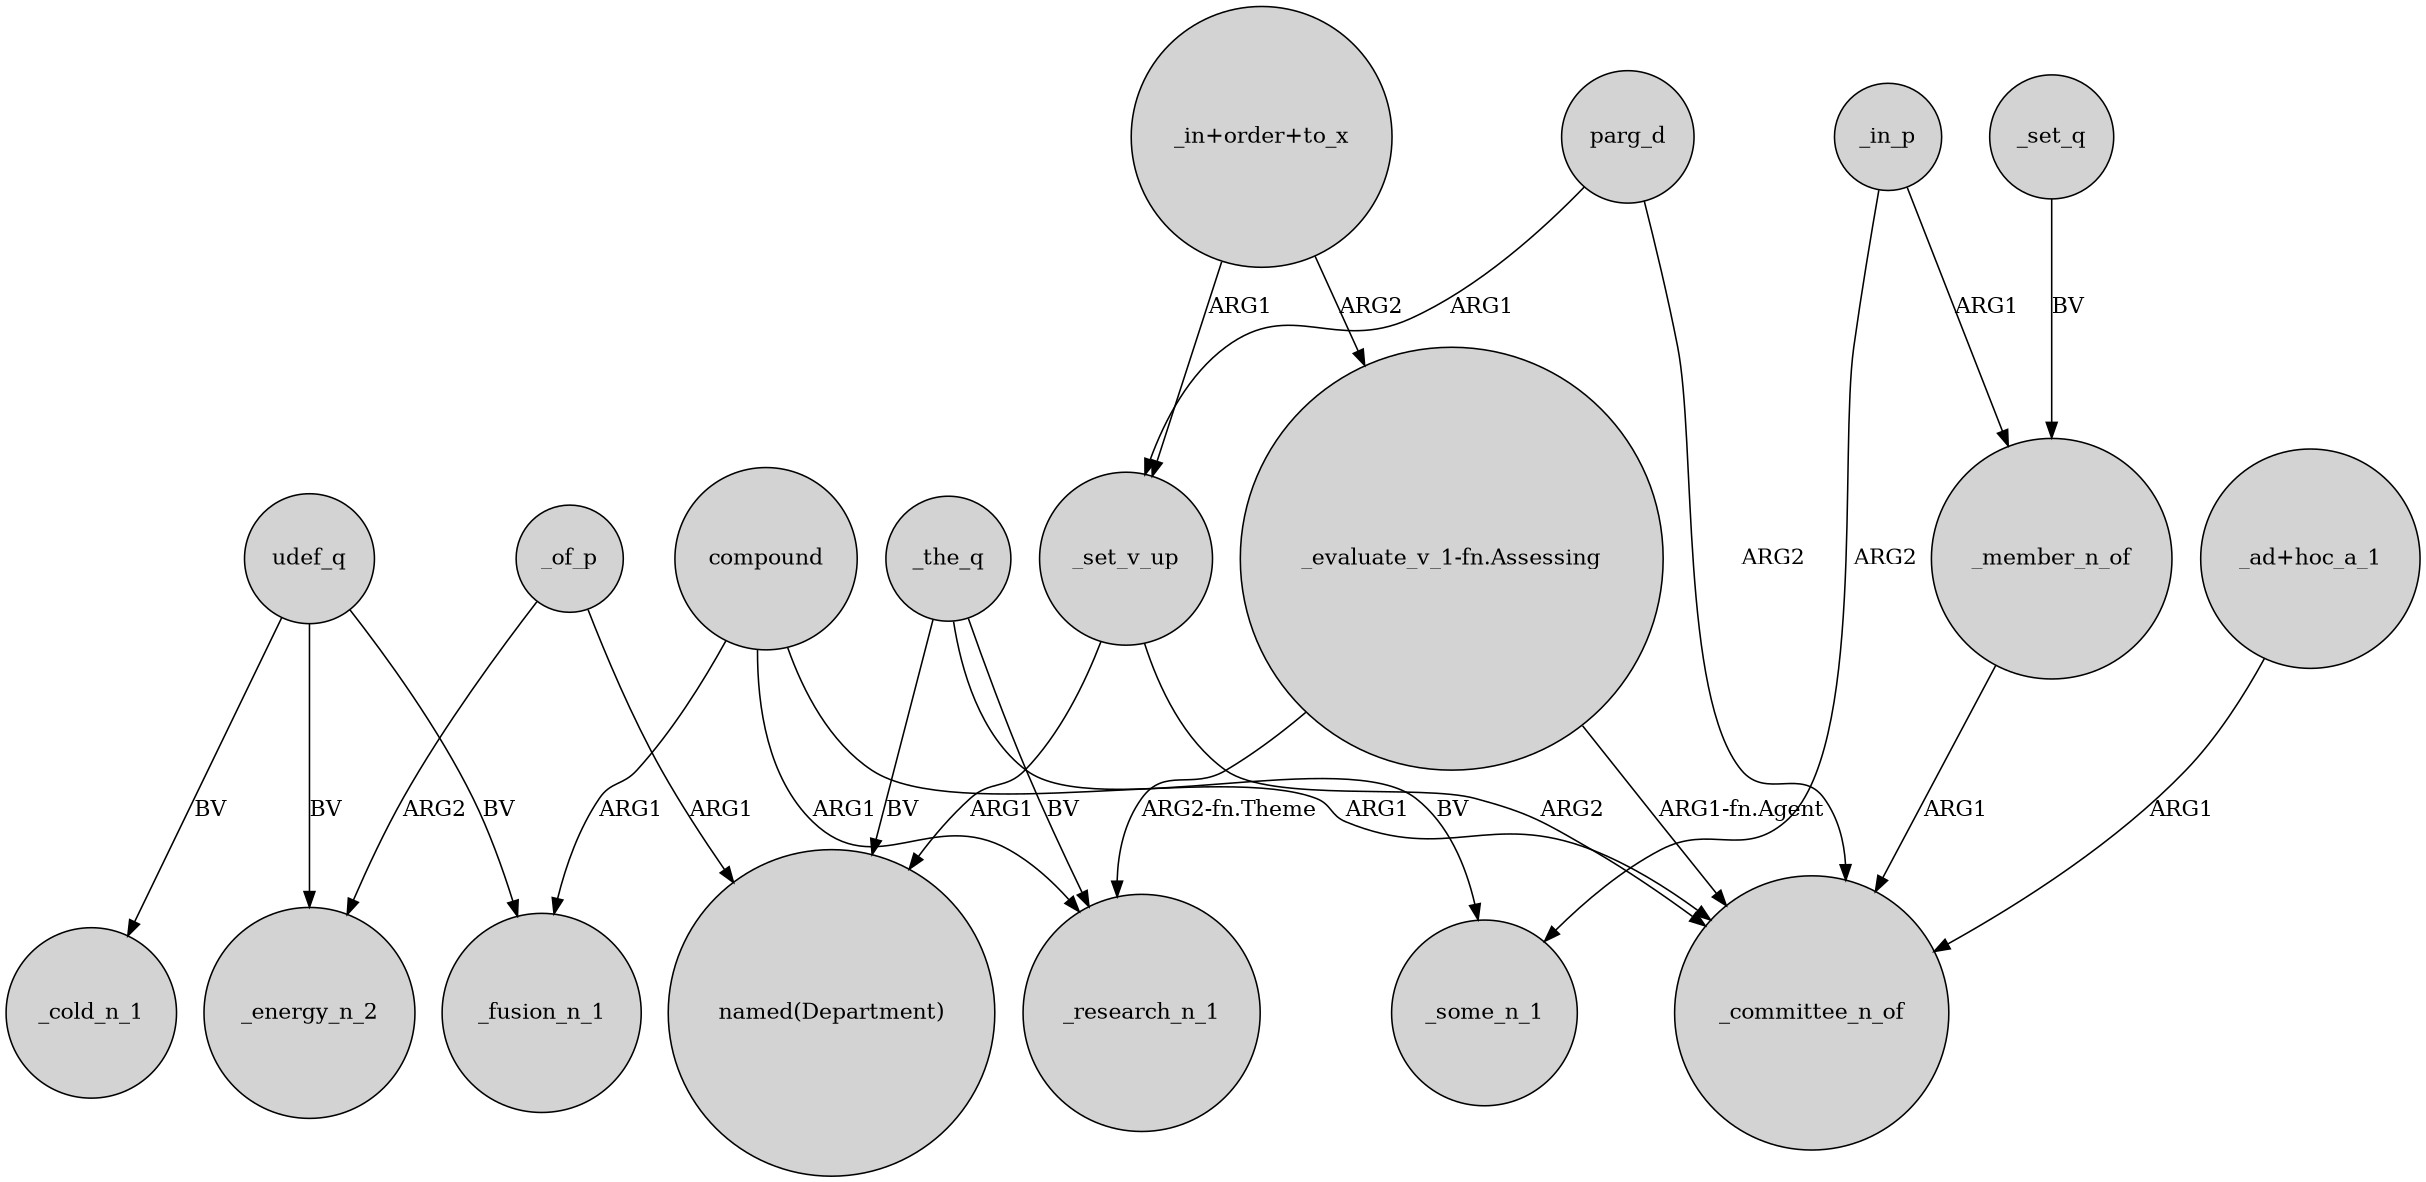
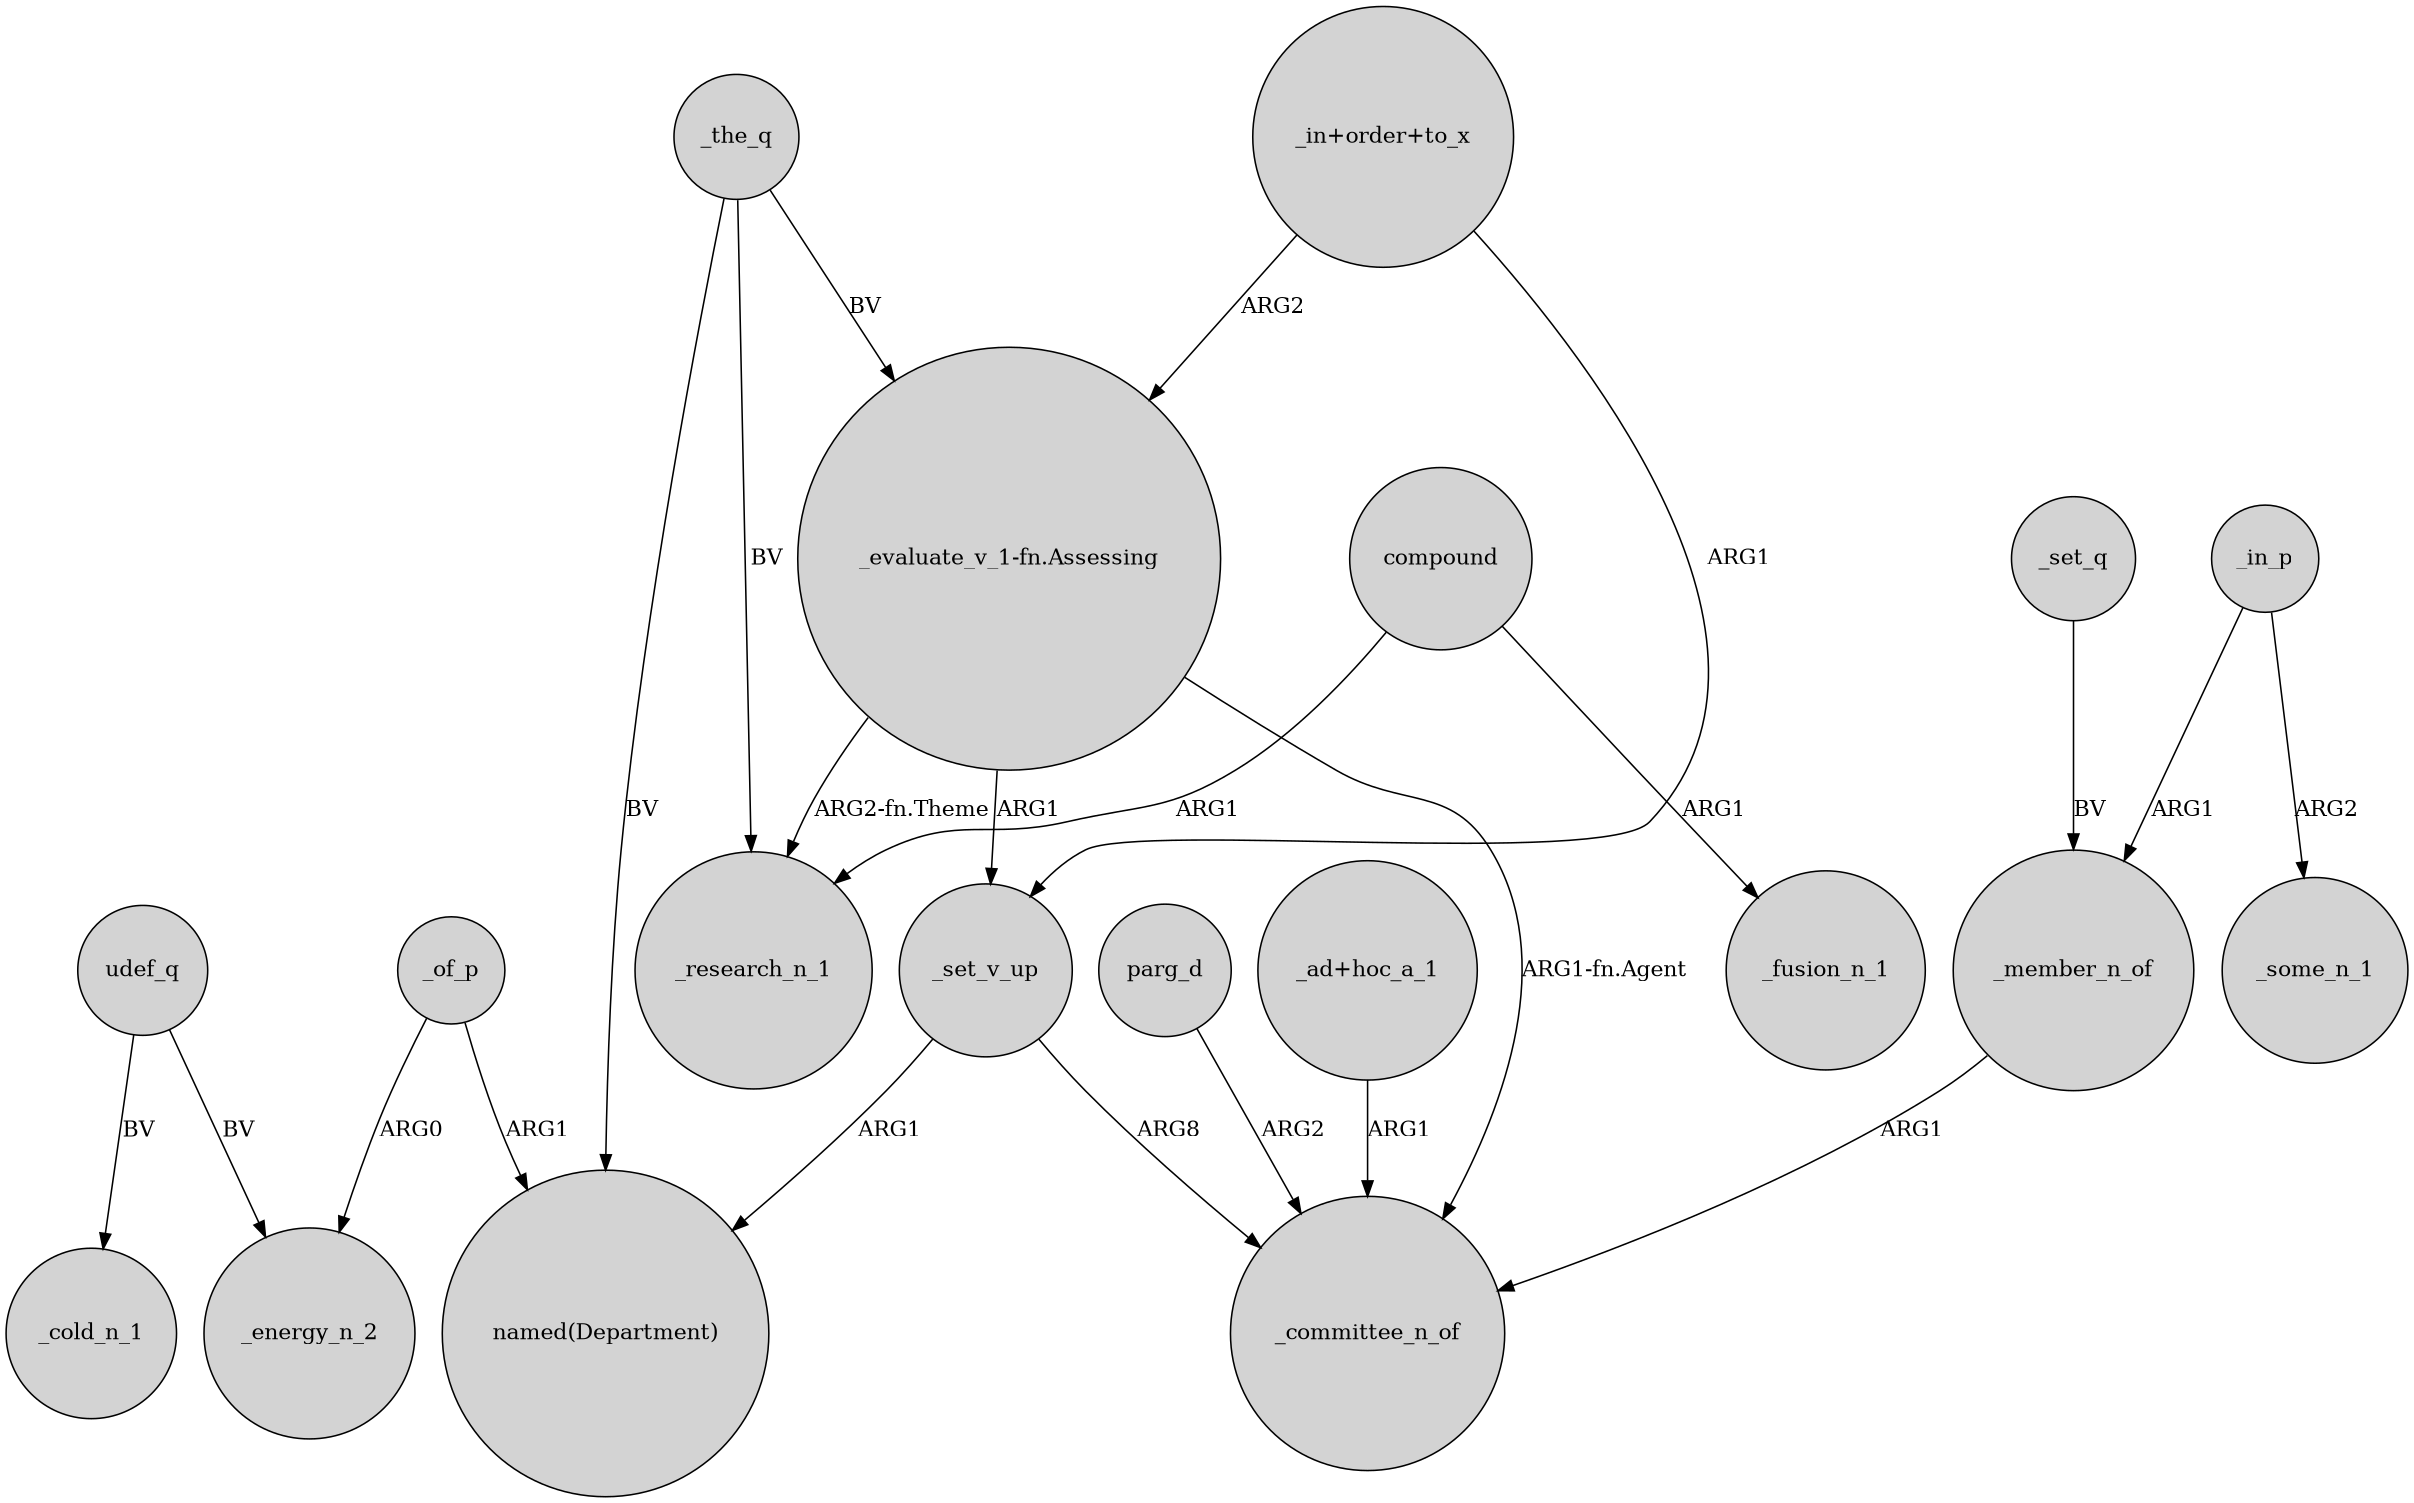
(1371, 329) -> (994, 819)
(445, 748) -> none
(1301, 779) -> (828, 279)
(1322, 801) -> none
(435, 810) -> (412, 1131)
(1573, 810) -> (1169, 1131)
